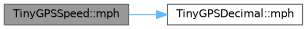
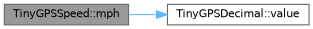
(235, 15) -> (238, 15)
